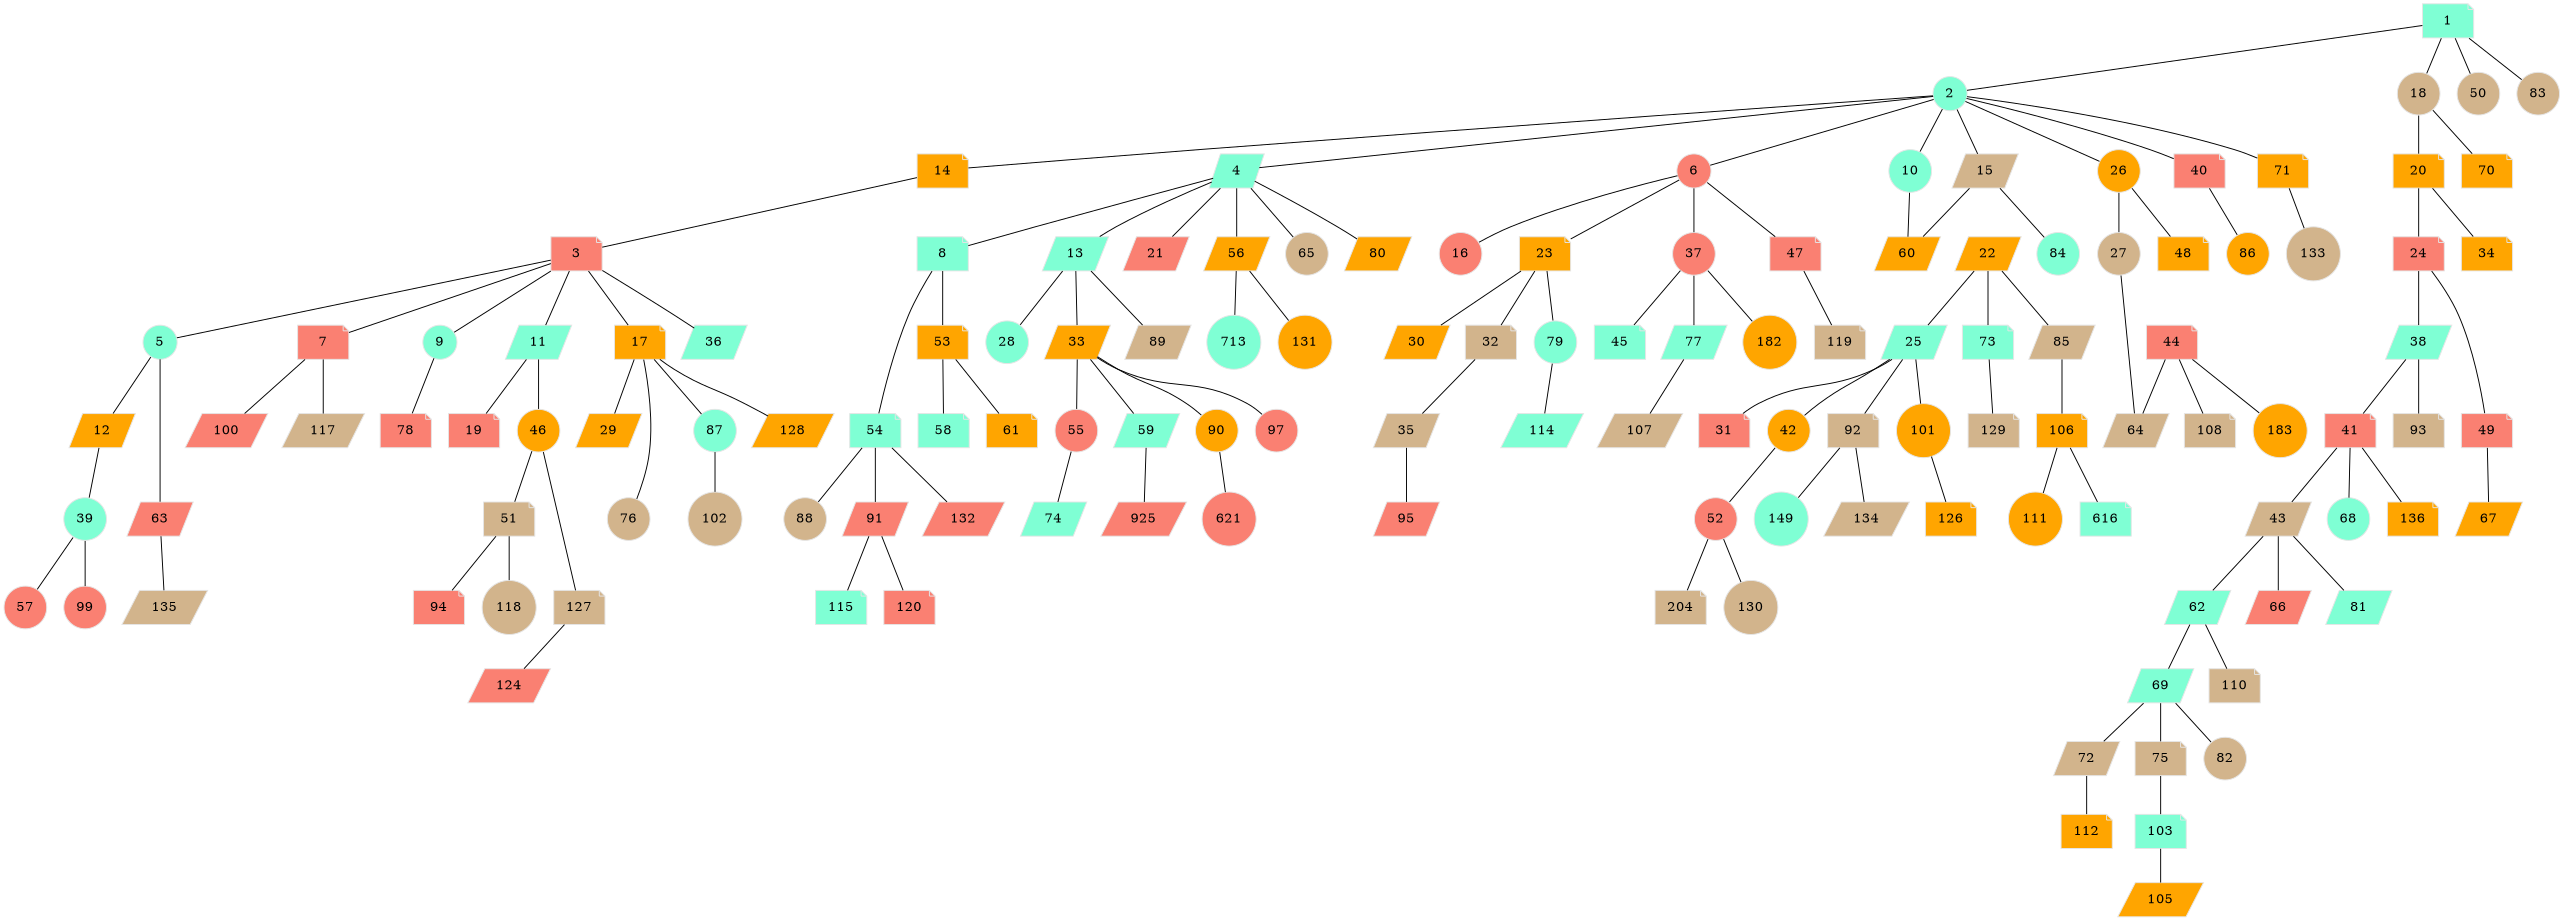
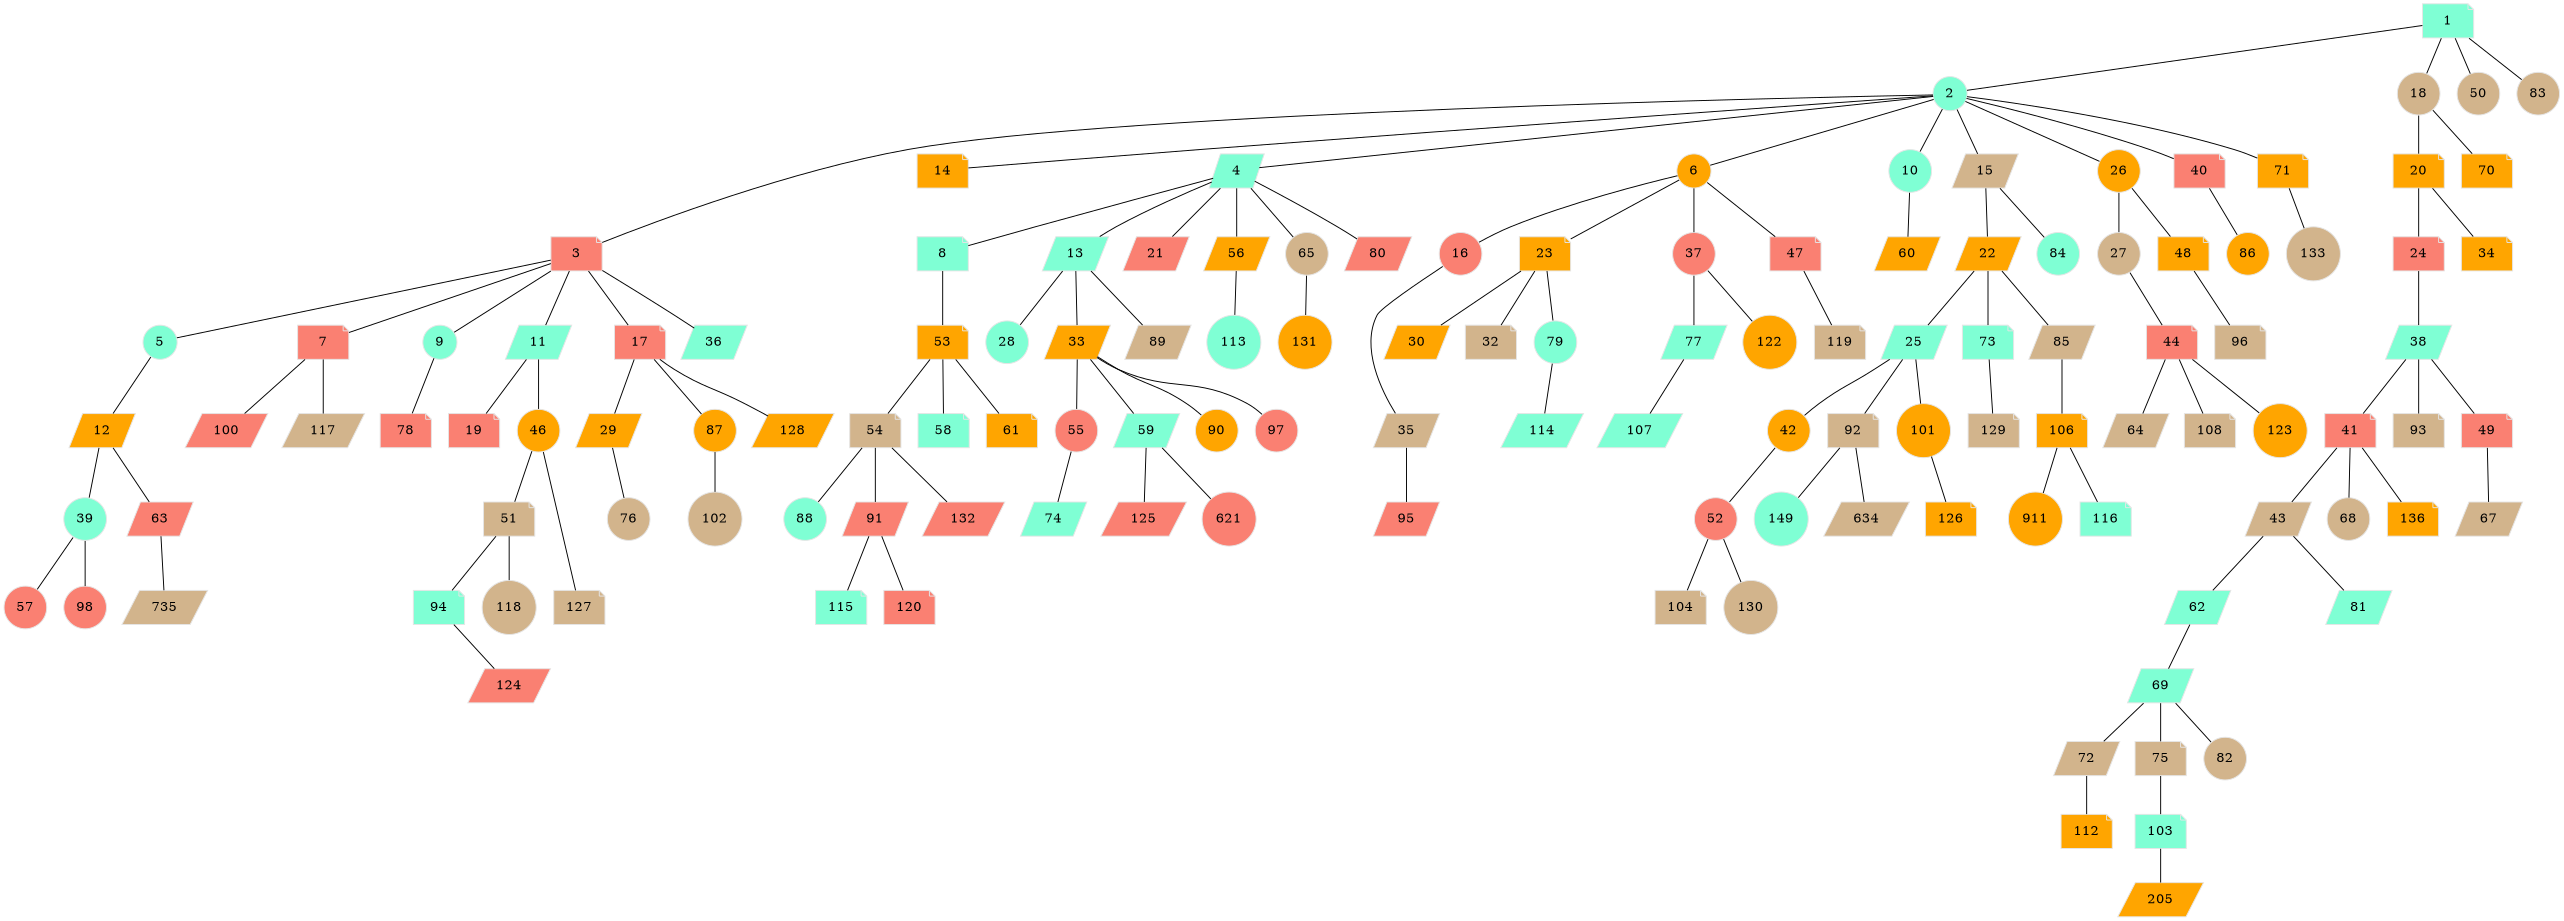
(1694, 171) -> (1694, 171)
(760, 212) -> (1260, 118)
(1946, 212) -> (1987, 212)
(1378, 254) -> (1378, 254)
(1269, 296) -> (1306, 295)
(2467, 339) -> (2453, 386)
(899, 340) -> (909, 386)
(640, 342) -> (640, 342)
(1234, 342) -> (1234, 342)
(1620, 342) -> none
(1770, 342) -> (1770, 342)
none -> (2240, 342)
(2128, 344) -> (2146, 299)
(1449, 386) -> (1373, 326)
(651, 430) -> (618, 473)
(160, 431) -> (131, 475)
(715, 431) -> (715, 431)
(875, 431) -> (875, 431)
(1640, 431) -> (1640, 431)
(1724, 431) -> none
(2280, 431) -> (2280, 431)
(1223, 472) -> (1186, 473)
(805, 519) -> (805, 519)
(1144, 519) -> (1144, 519)
(1867, 519) -> (1867, 519)
(2035, 519) -> (2035, 519)
(2106, 519) -> (2106, 519)
(2348, 519) -> (2348, 519)
(2489, 519) -> (2489, 519)
(85, 607) -> (85, 607)
(165, 607) -> (165, 607)
(439, 607) -> (439, 607)
(1681, 607) -> (1681, 607)
(2278, 607) -> none
(544, 647) -> (474, 647)
(2235, 686) -> none
(2161, 900) -> (2161, 900)
